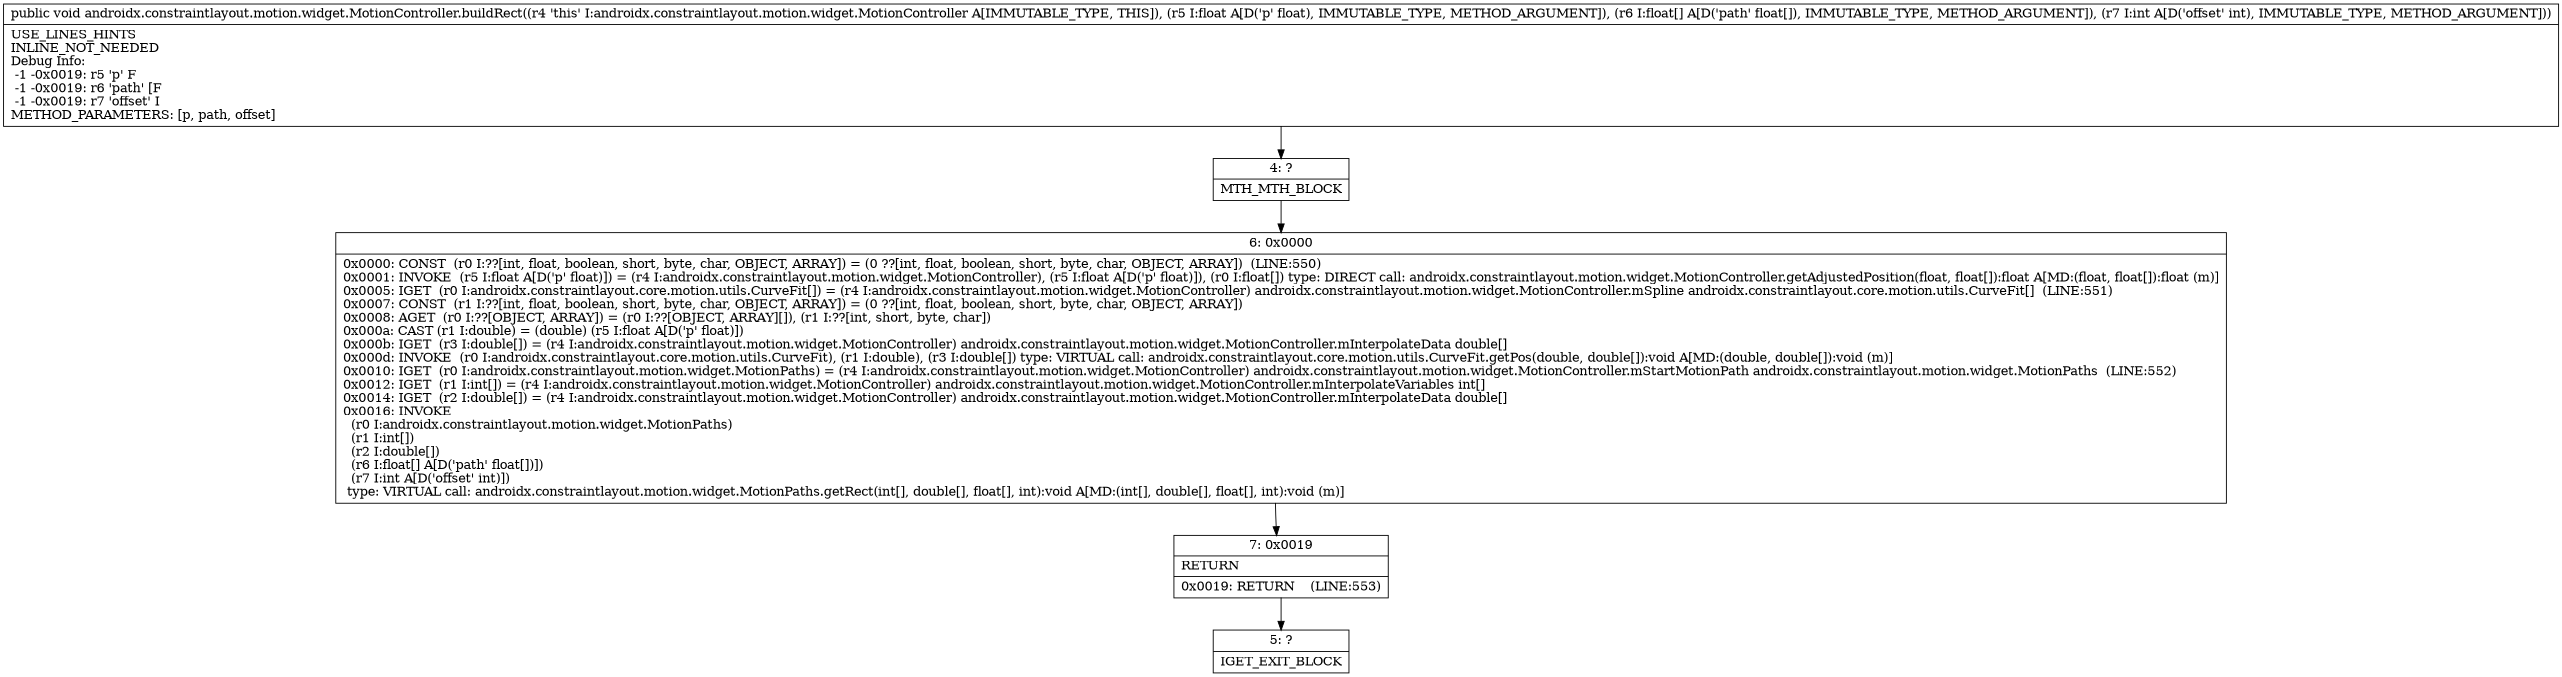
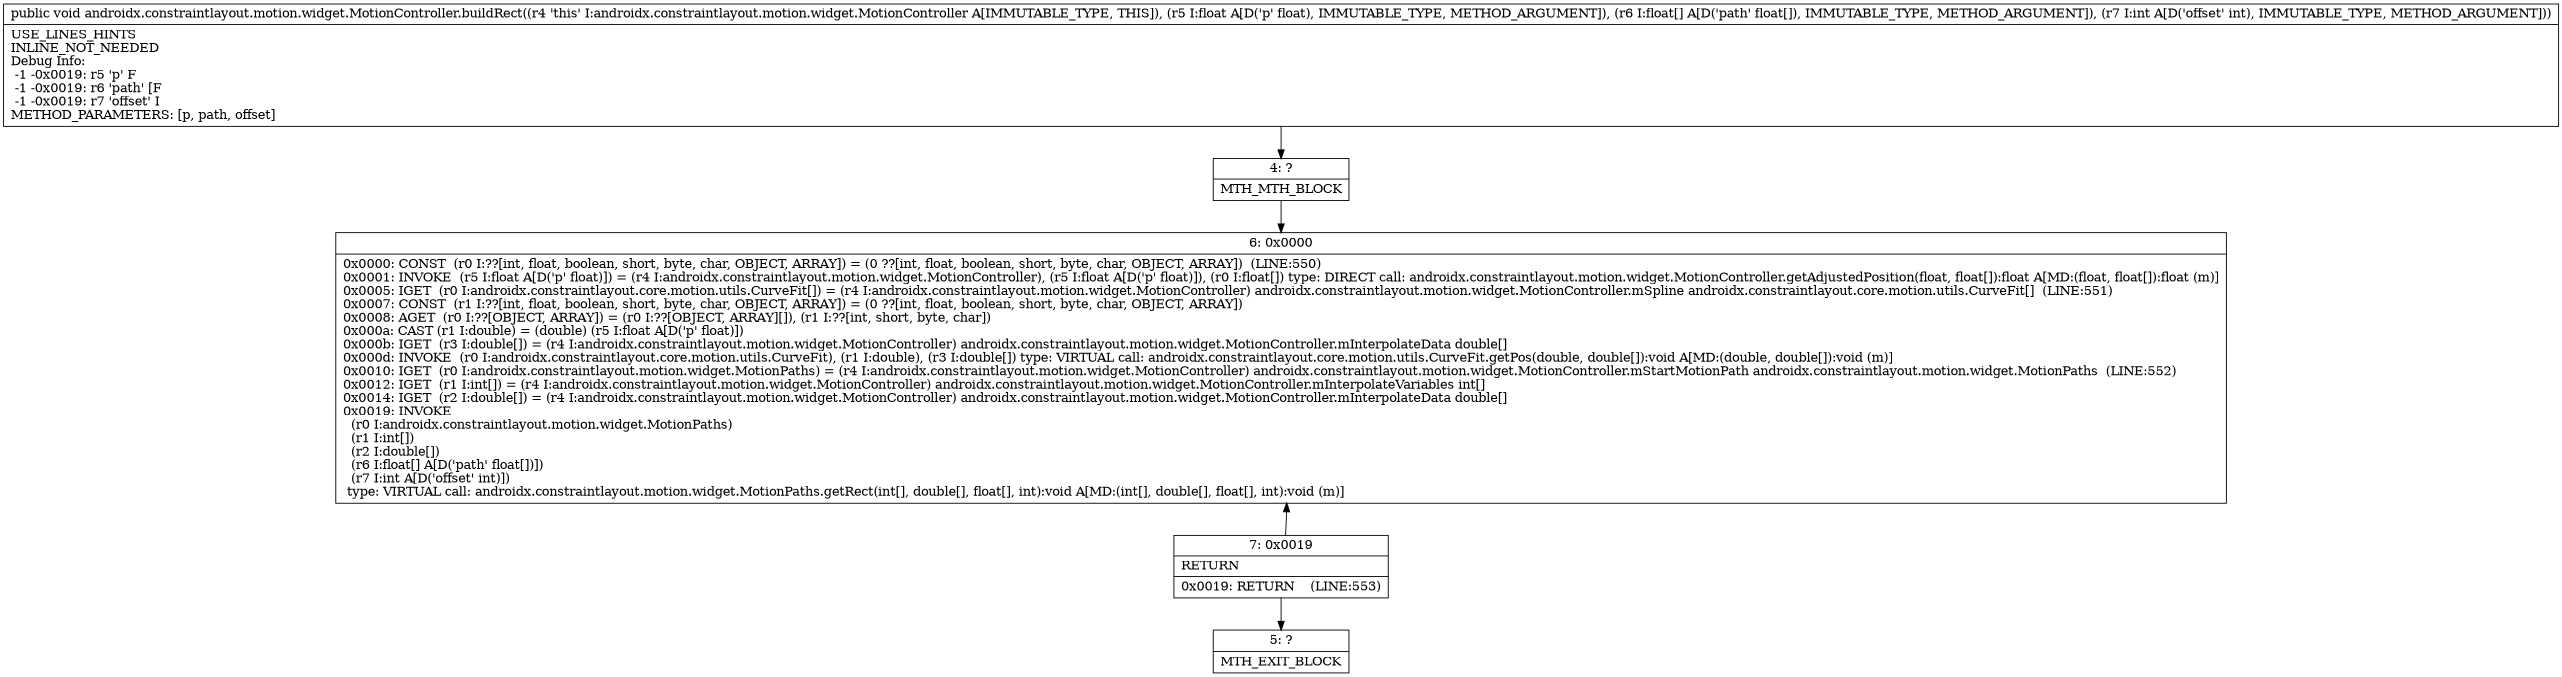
(401, 412) -> (401, 412)
(1276, 515) -> (1286, 524)
(1281, 662) -> (1281, 662)
